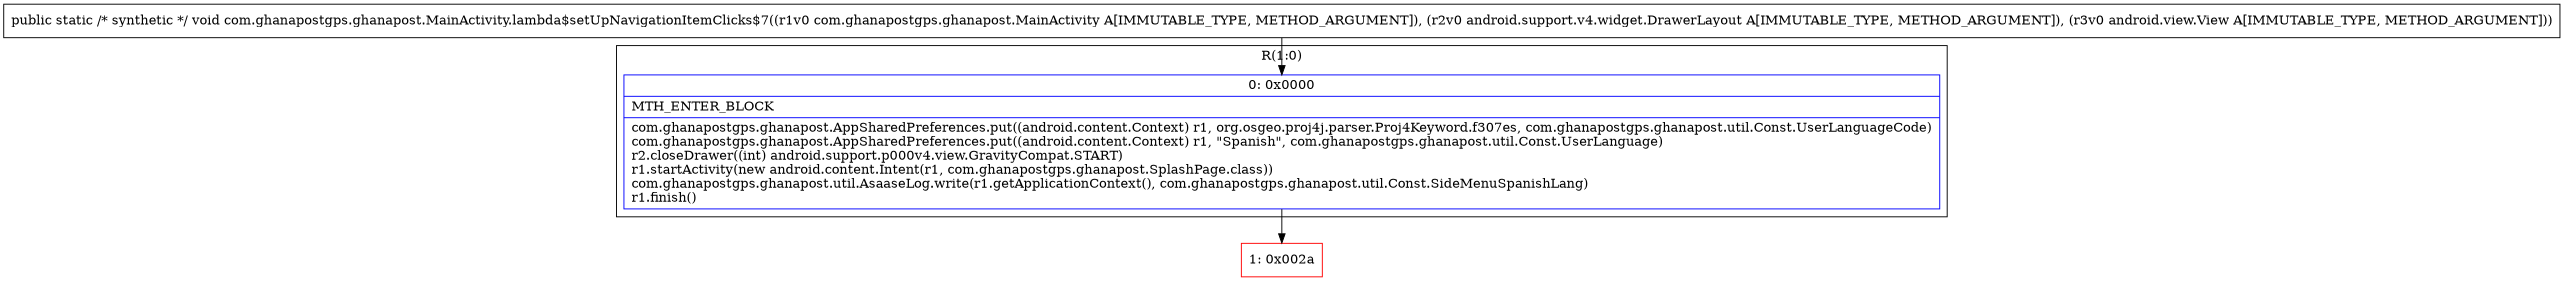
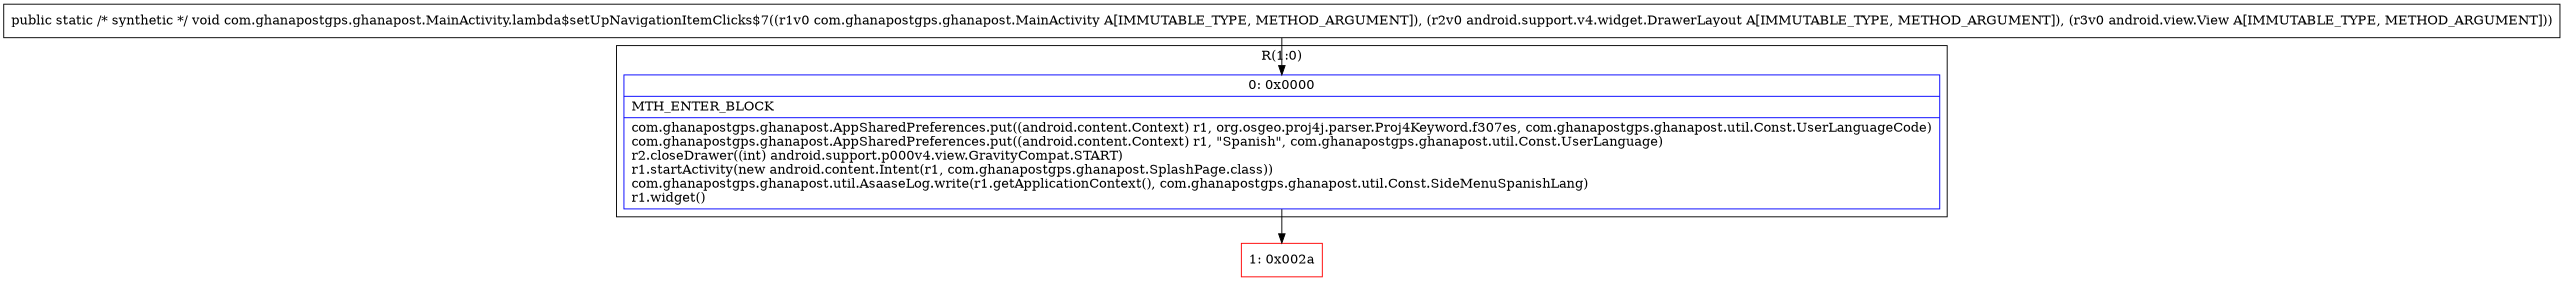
(664, 198) -> (669, 198)
